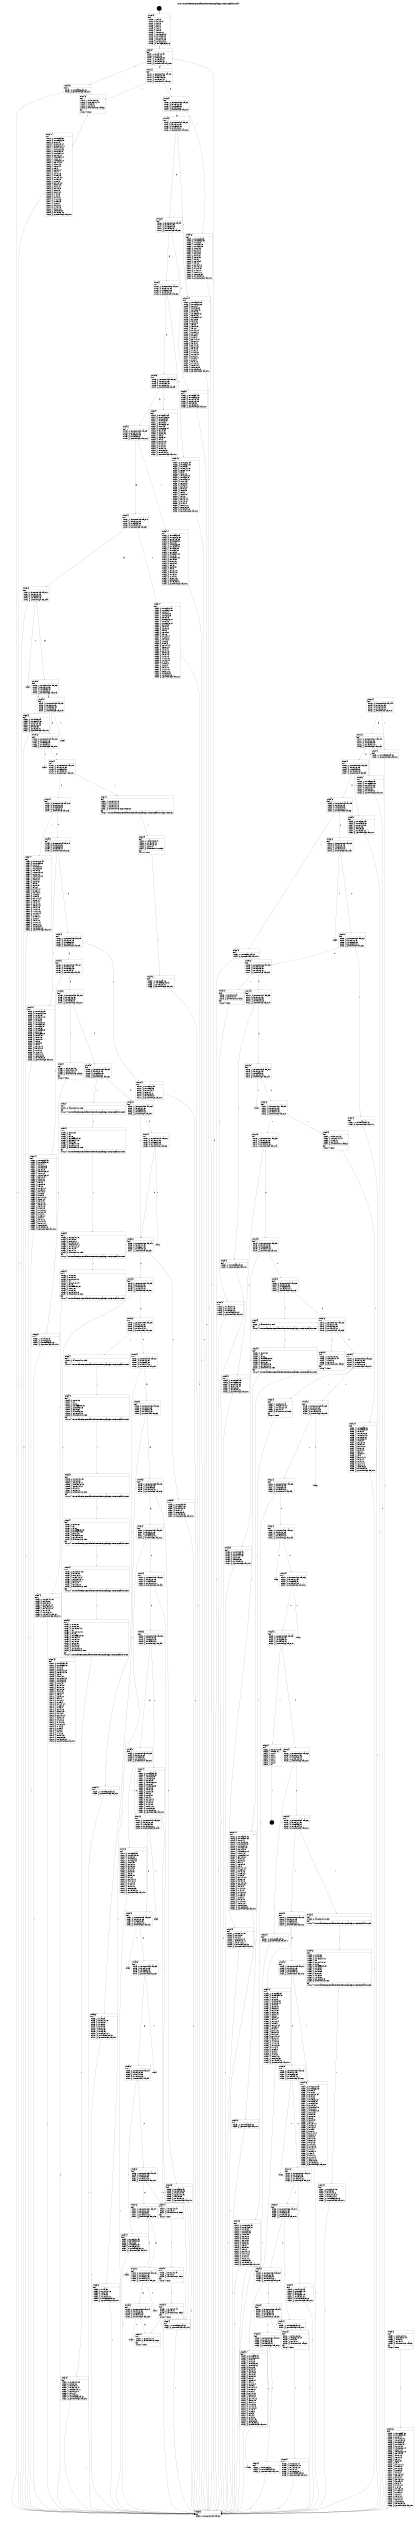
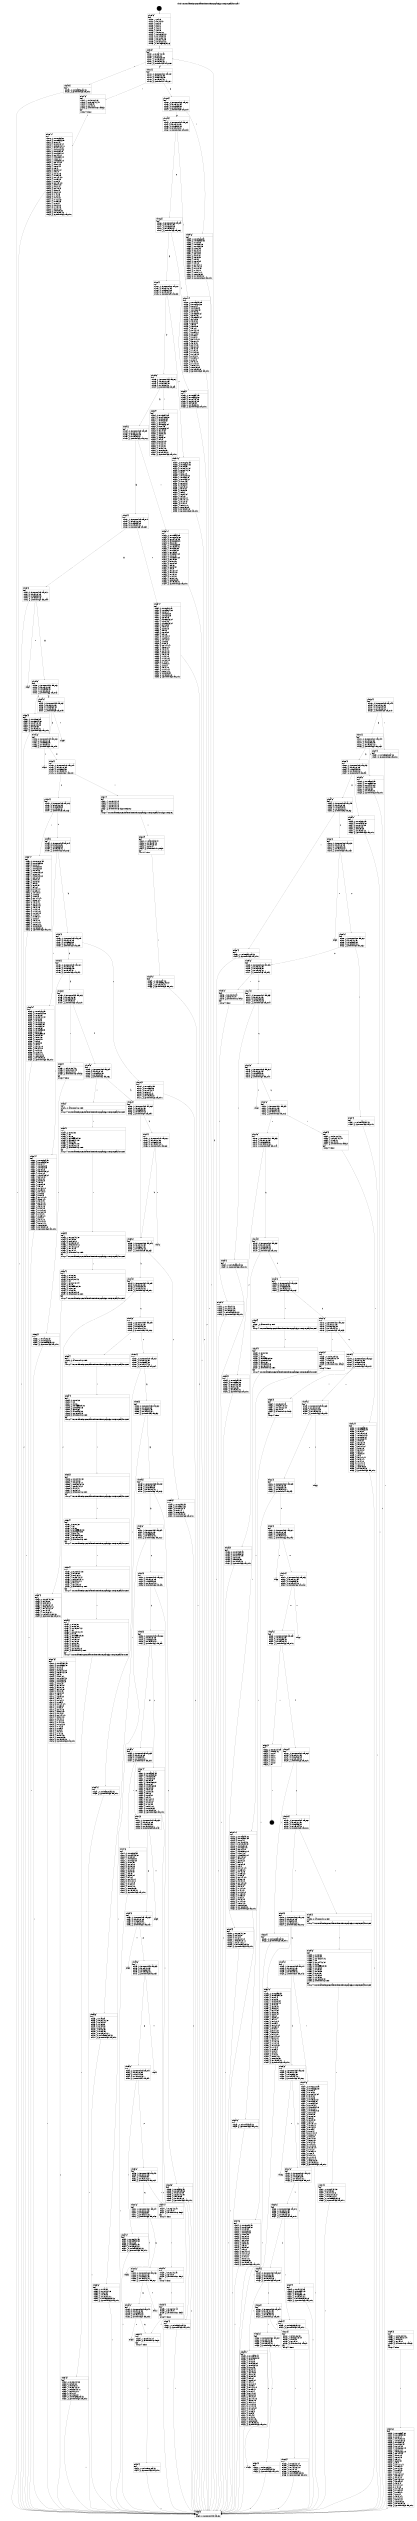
none -> (147, 2468)
